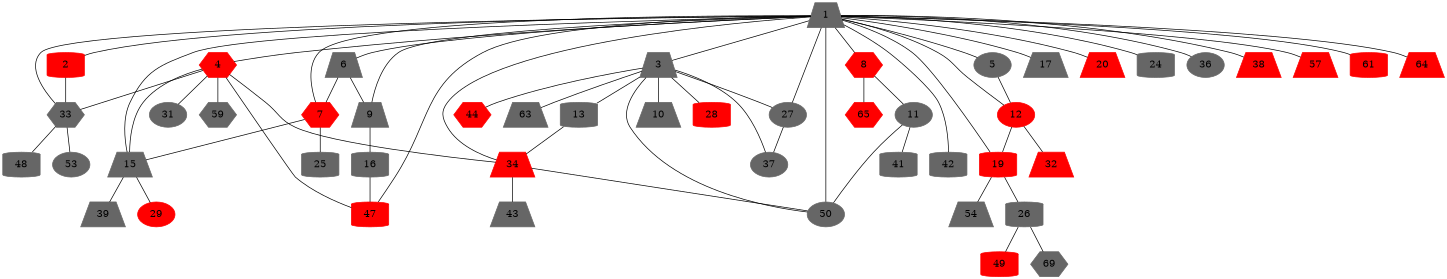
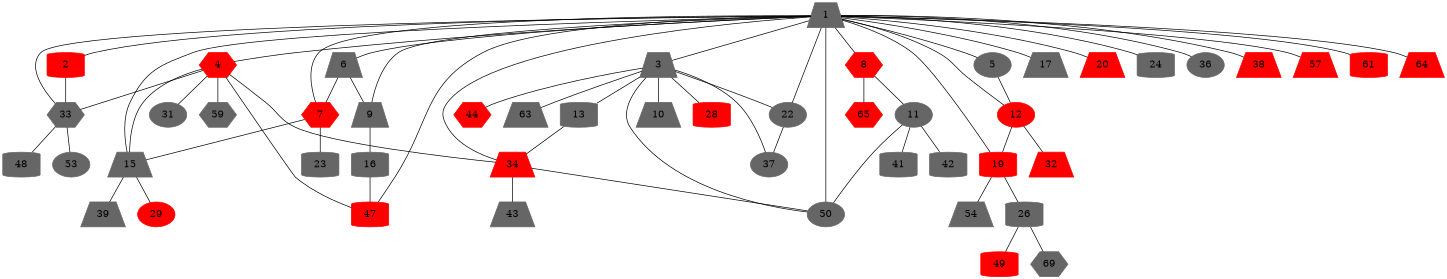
(915, 75) -> (930, 139)
(788, 115) -> (788, 115)
(320, 165) -> (320, 165)
